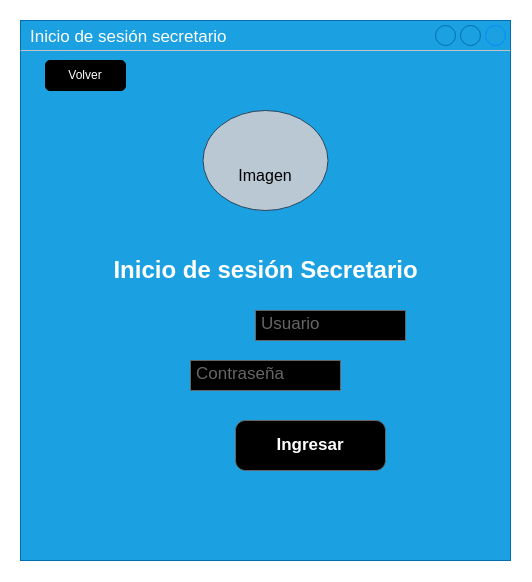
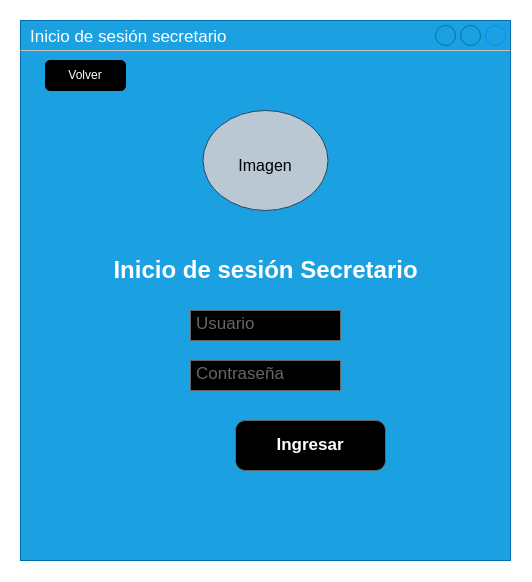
(266, 176) -> (266, 166)
(331, 326) -> (266, 326)
